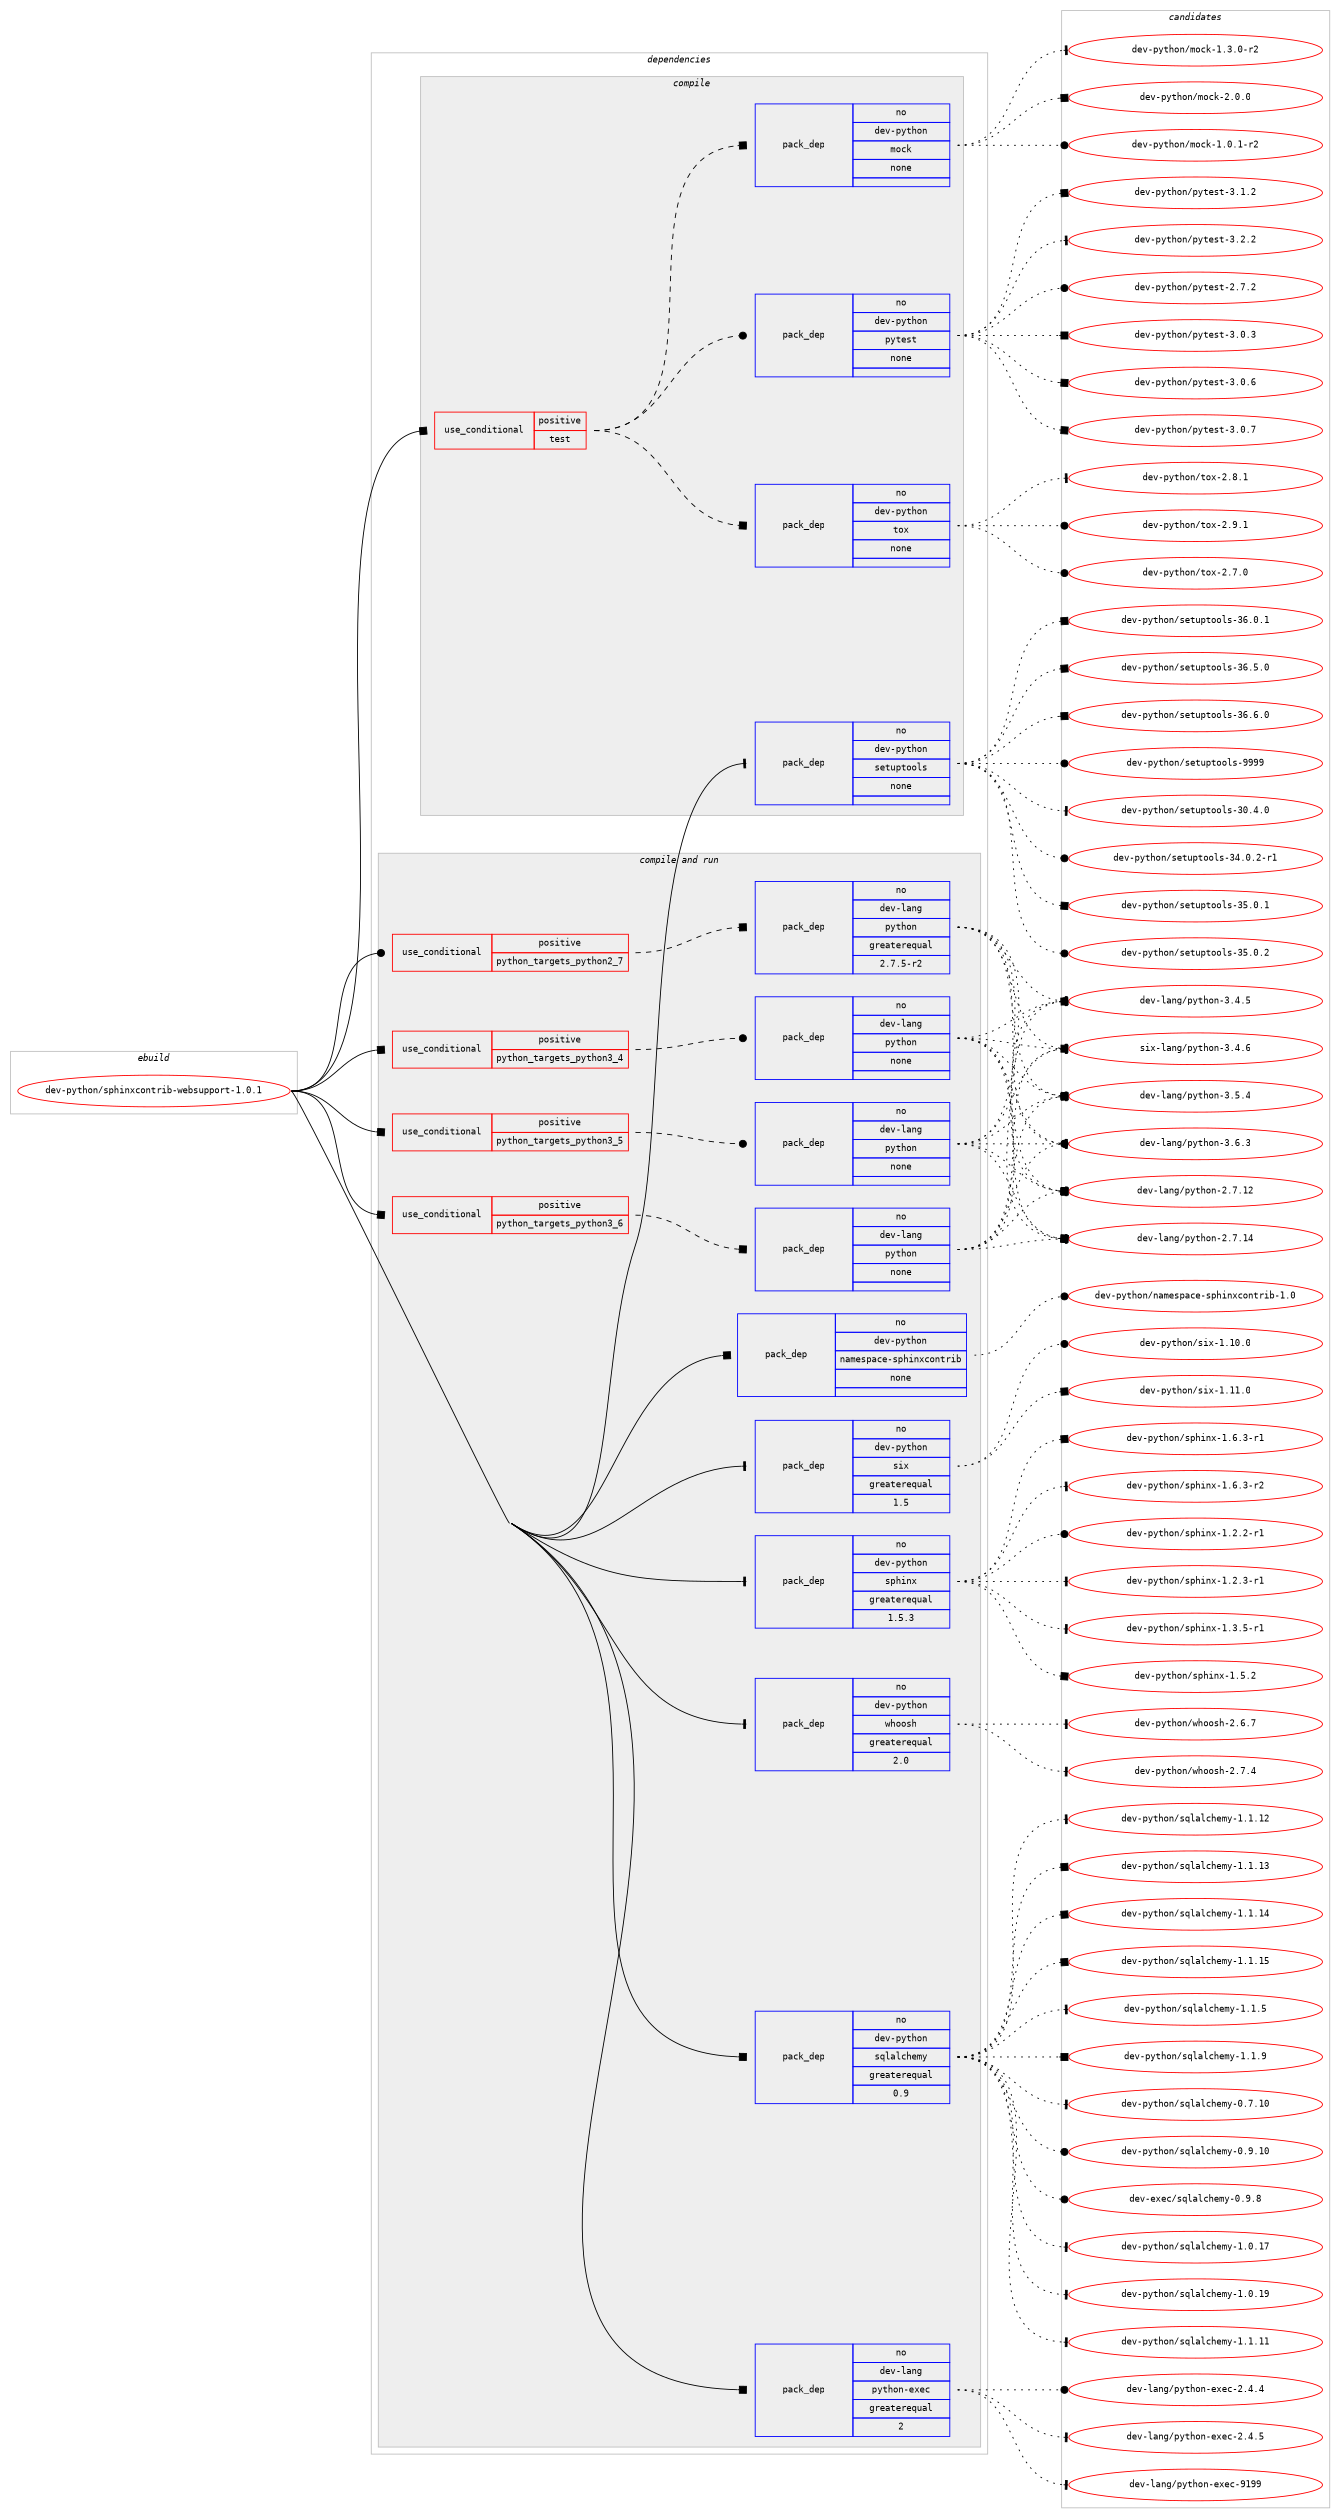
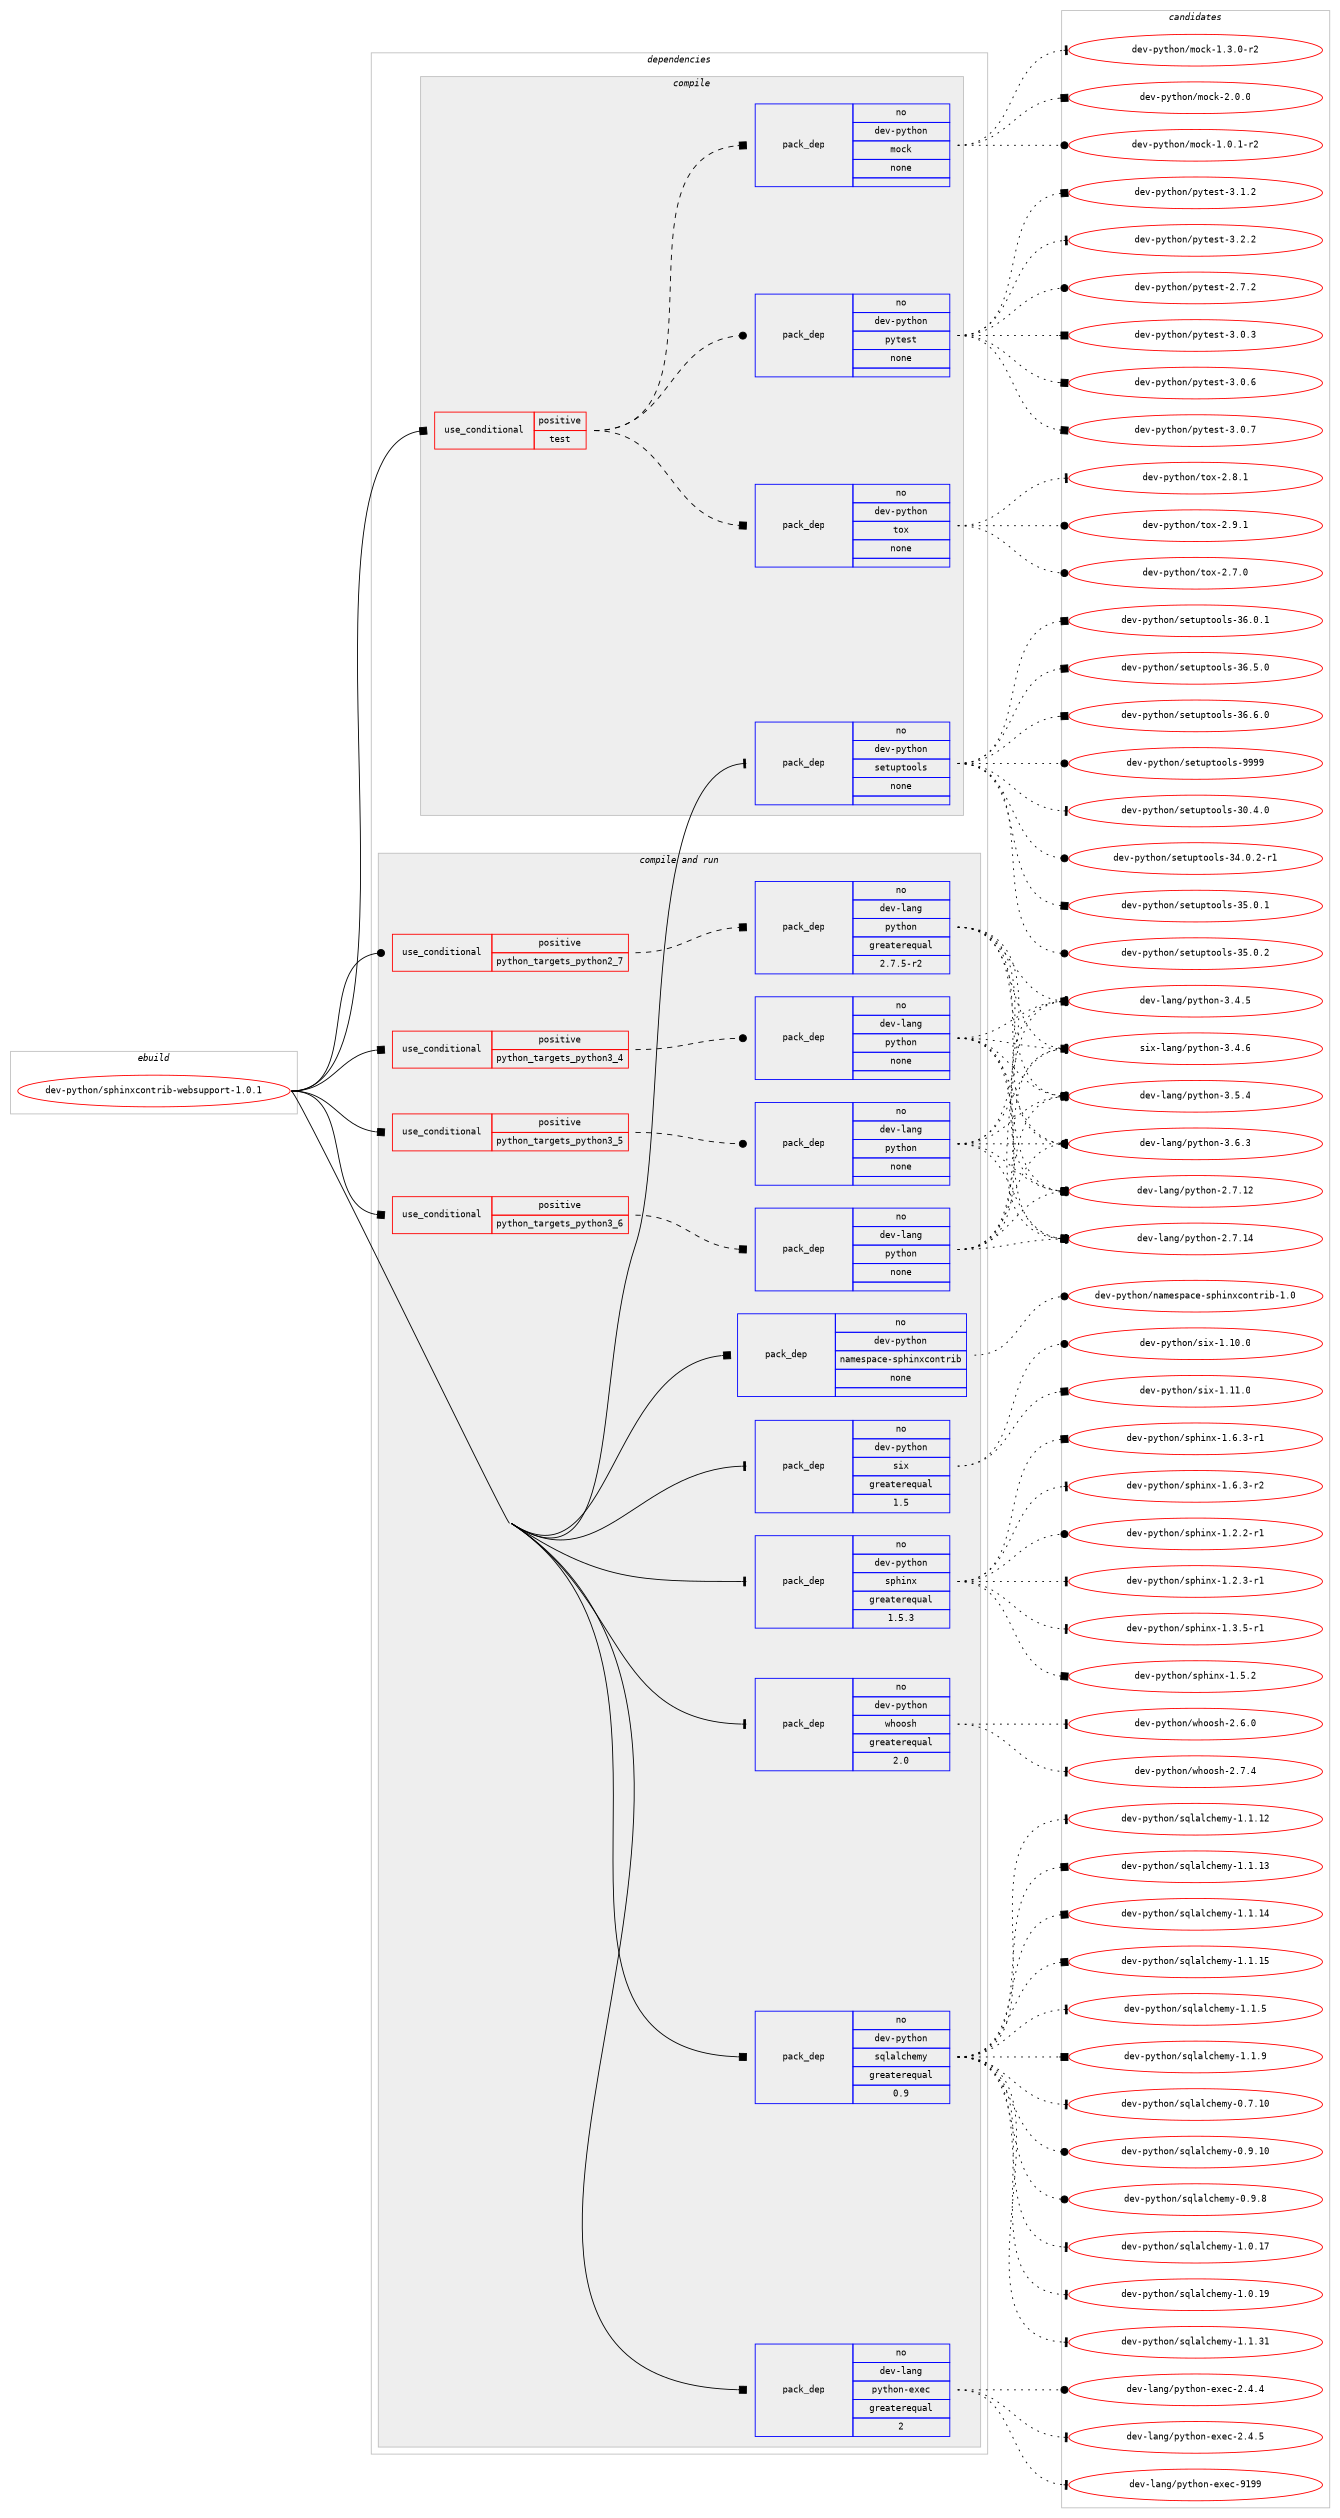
(1196, 1724) -> (1196, 1724)
(1196, 2200) -> (1196, 2200)
(1196, 2342) -> (1196, 2342)
